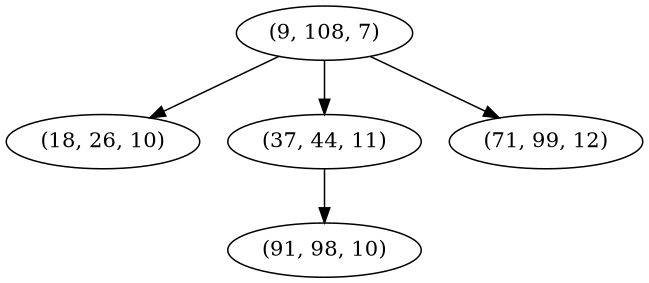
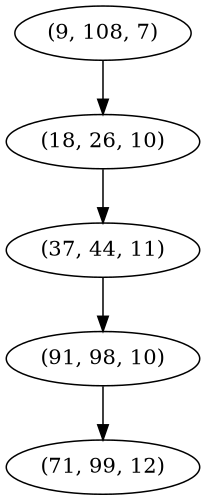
(325, 80) -> (103, 189)
(428, 84) -> (103, 406)
